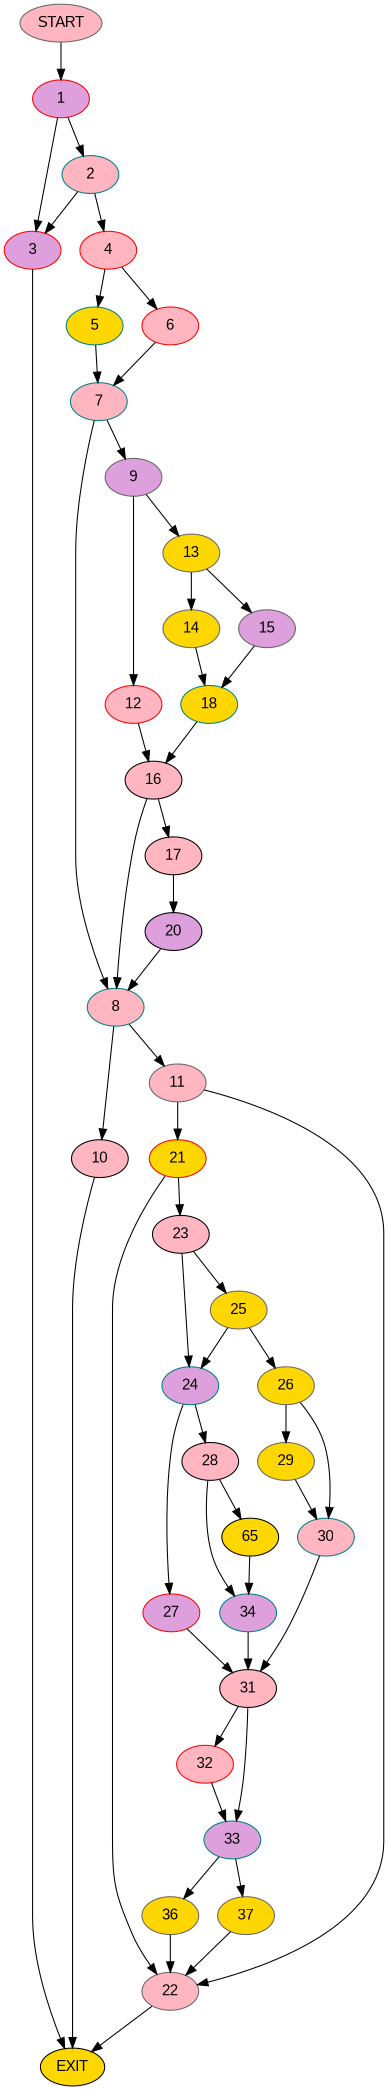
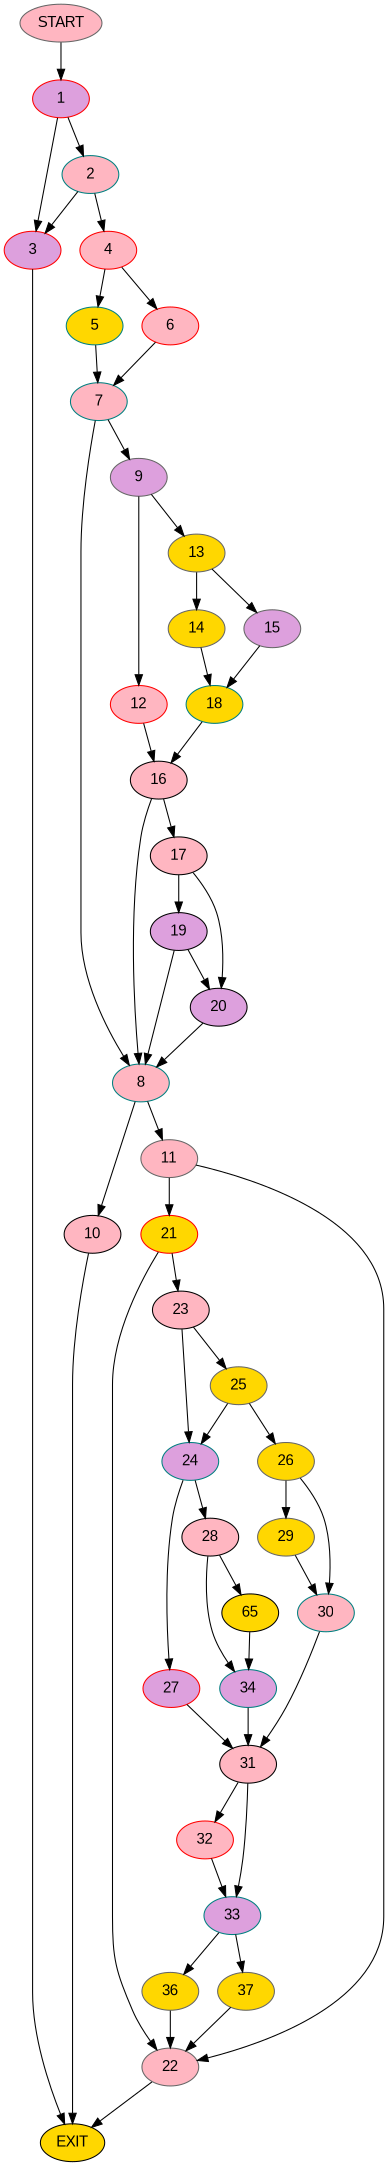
none -> (179, 932)
